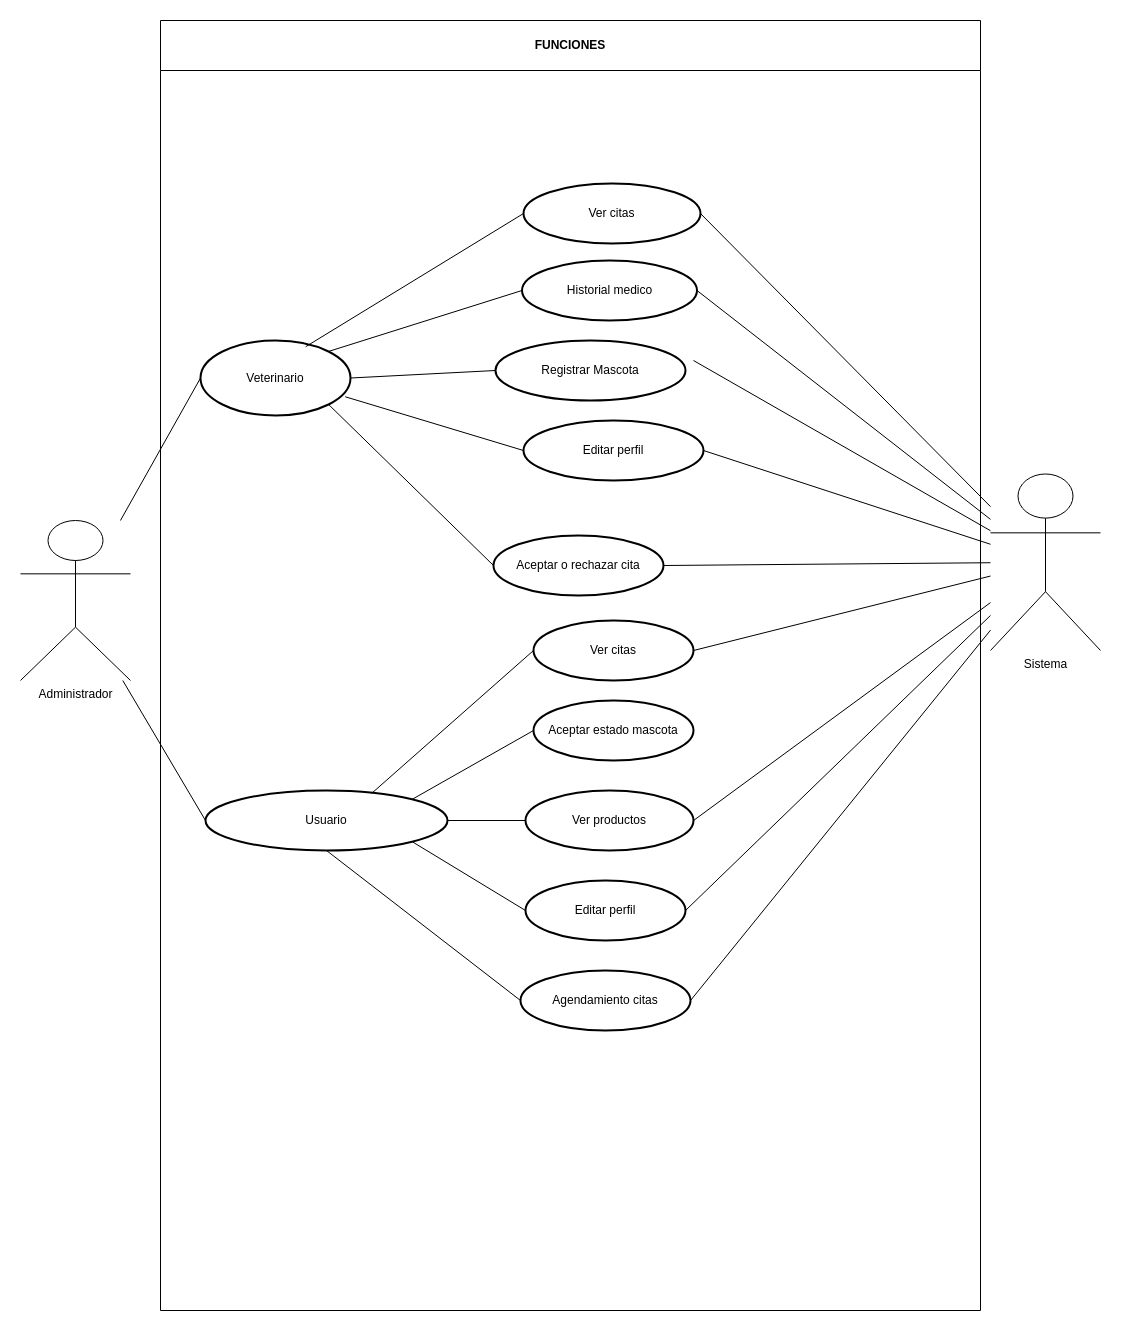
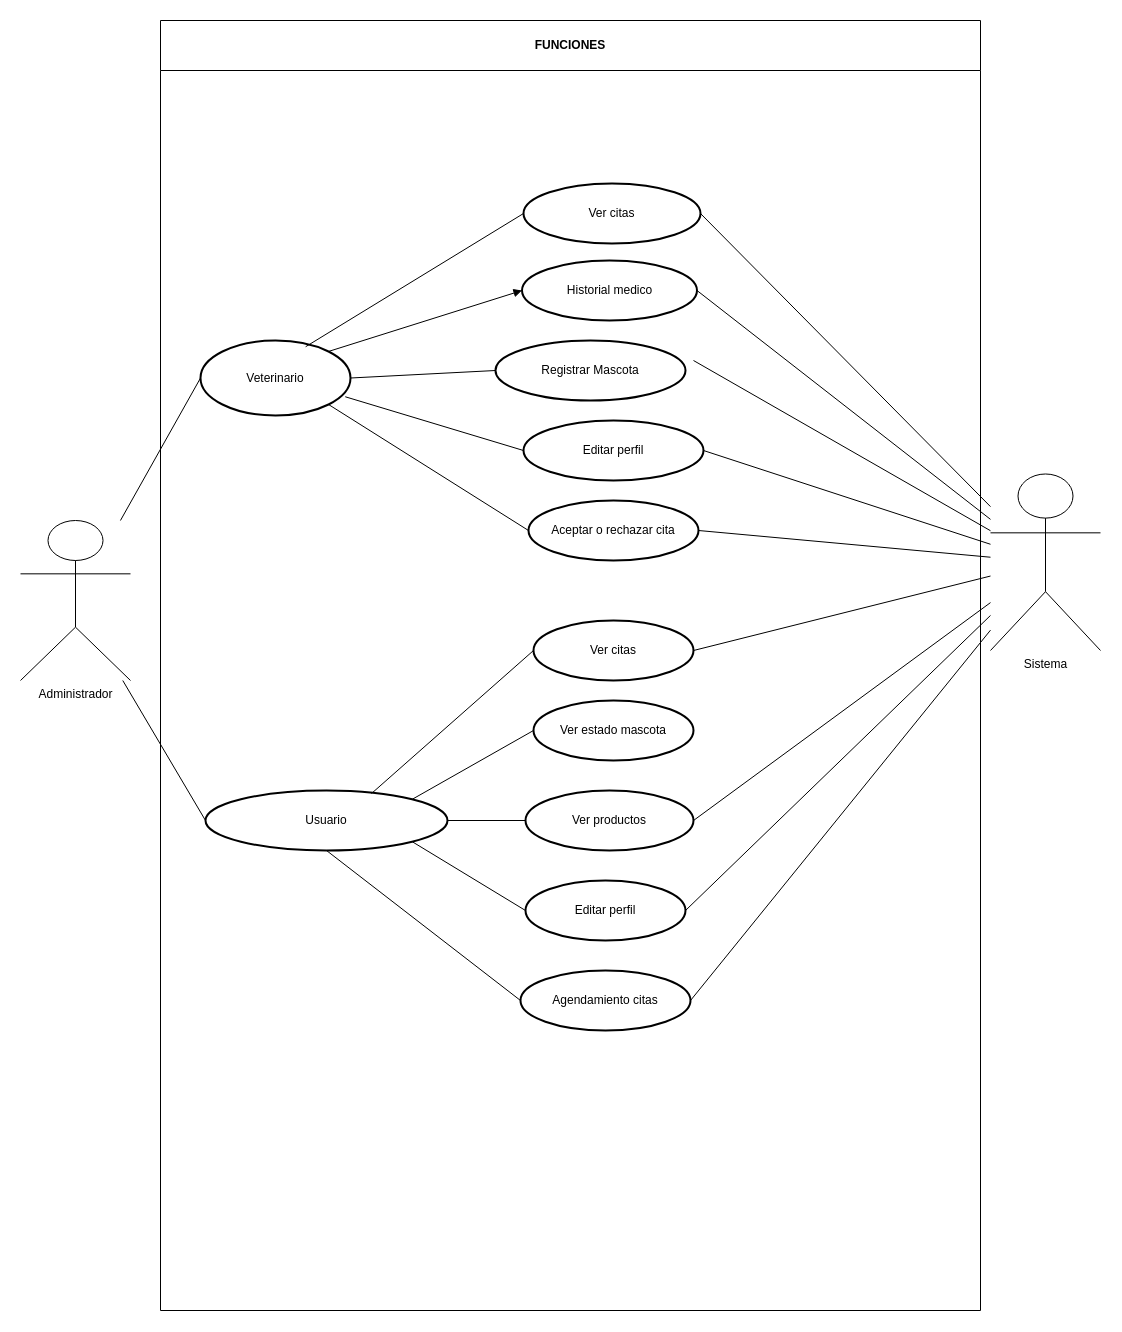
(516, 292) -> (513, 293)
(579, 566) -> (614, 531)
(614, 731) -> (614, 731)
